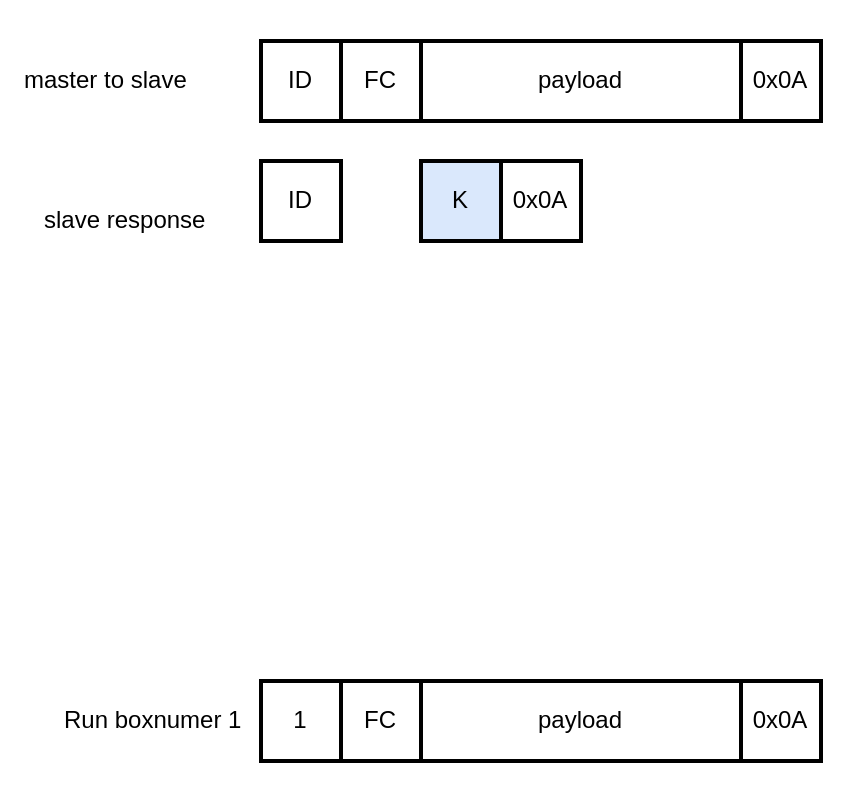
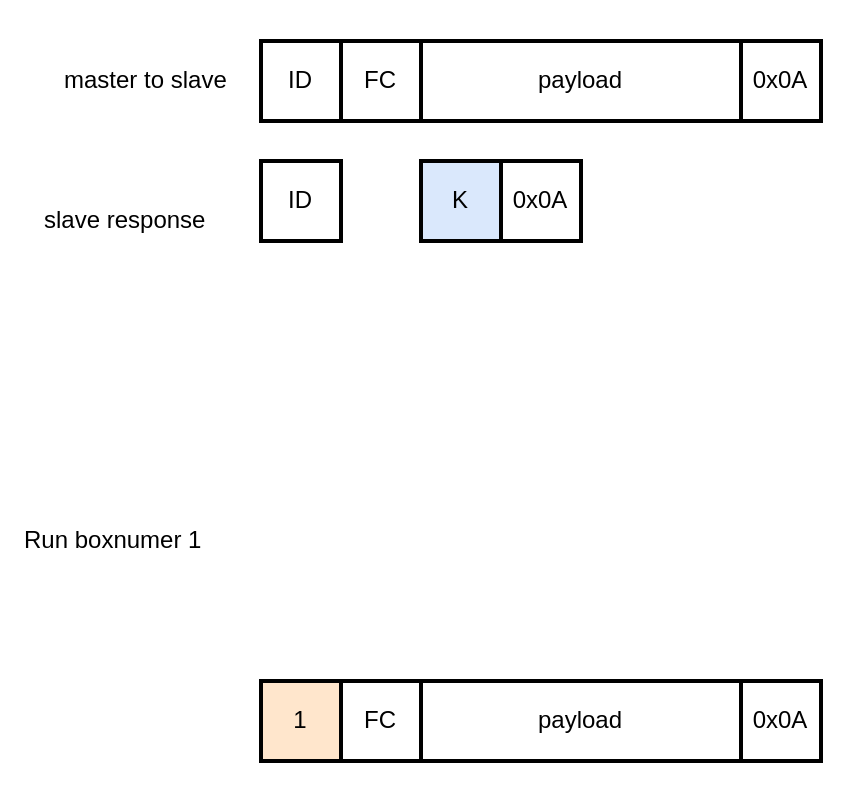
(121, 81) -> (161, 81)
(161, 721) -> (121, 541)
(301, 721) -> (301, 721)
